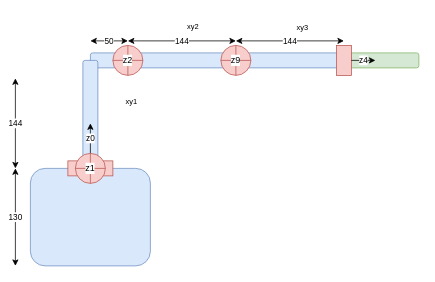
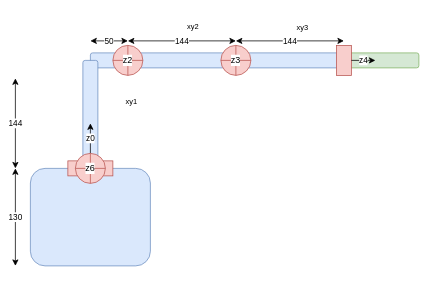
(236, 60) -> (236, 60)
(90, 168) -> (90, 168)
